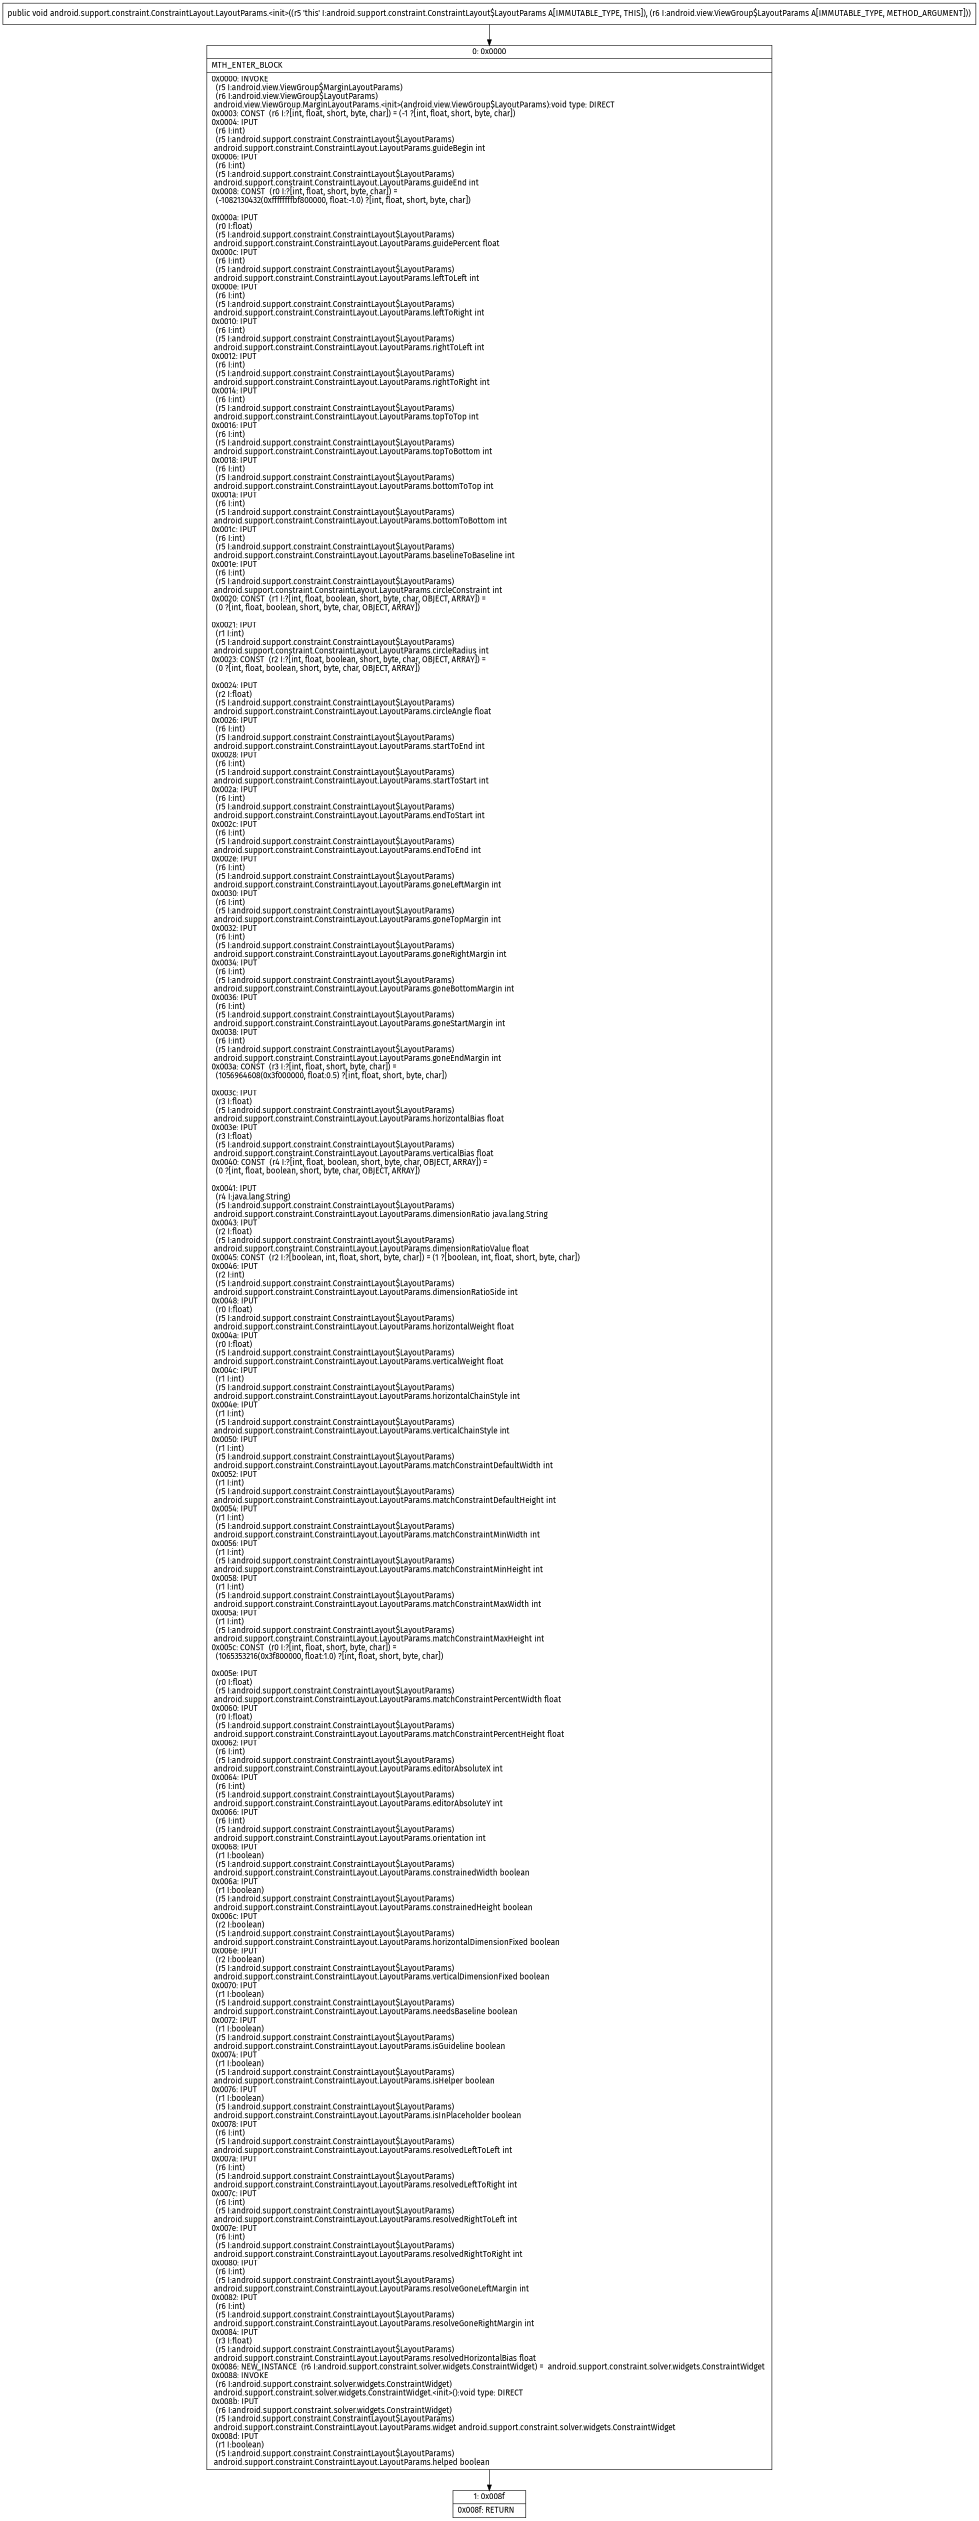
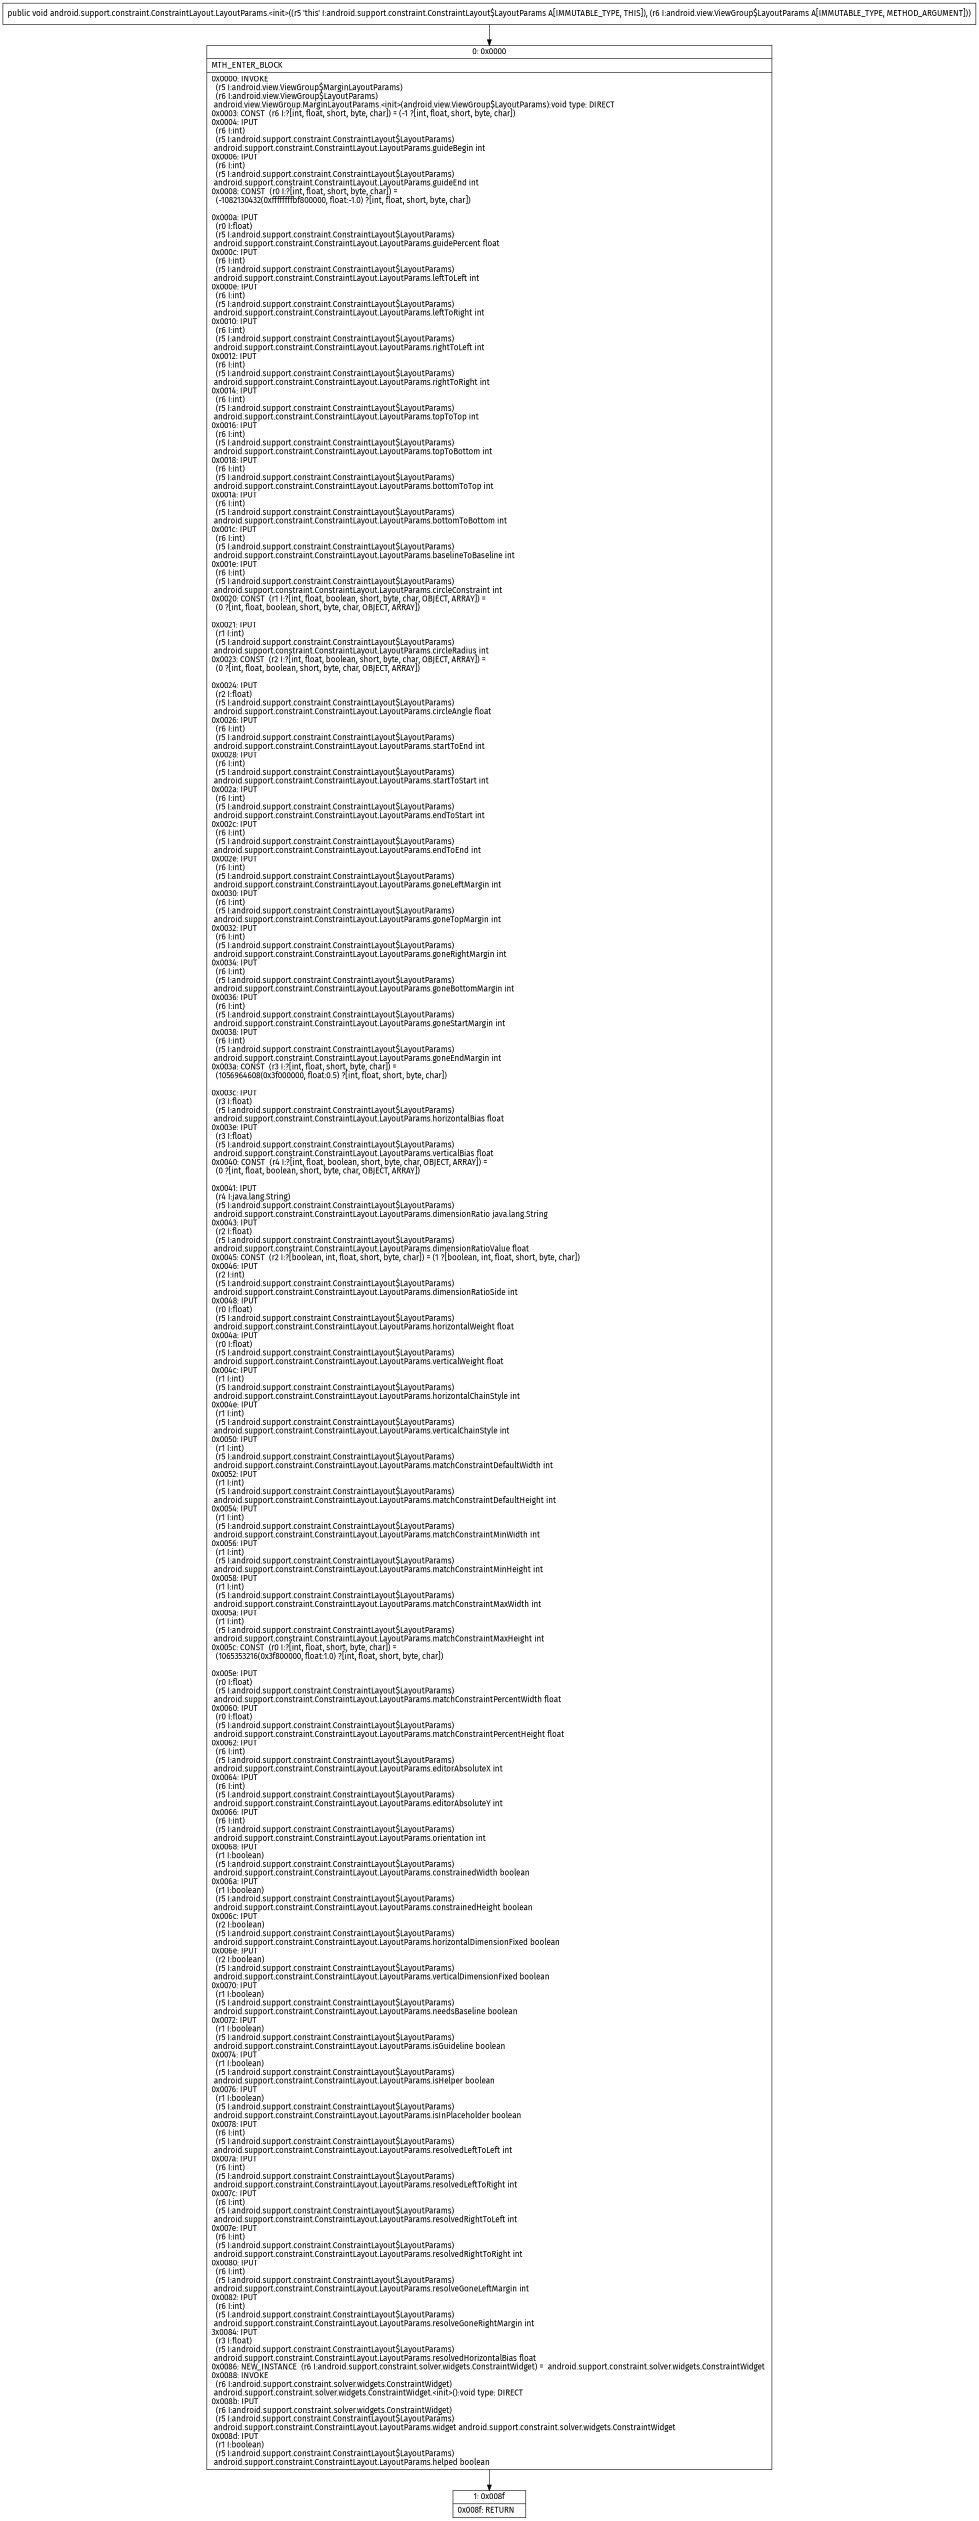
(237, 2332) -> (237, 2332)
